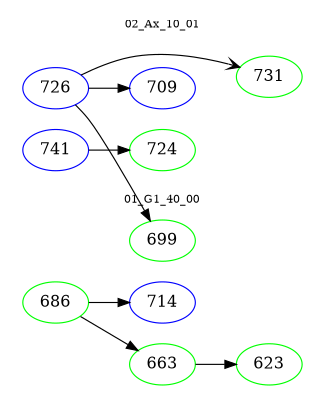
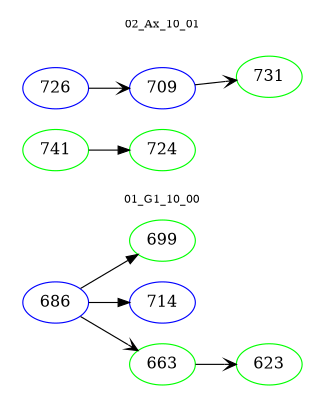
(153, 55) -> (210, 83)
(103, 88) -> (103, 88)
(56, 150) -> (56, 150)
(114, 159) -> (104, 274)
(162, 200) -> (162, 200)
(56, 302) -> (56, 302)
(104, 331) -> (104, 331)
(210, 364) -> (210, 364)
